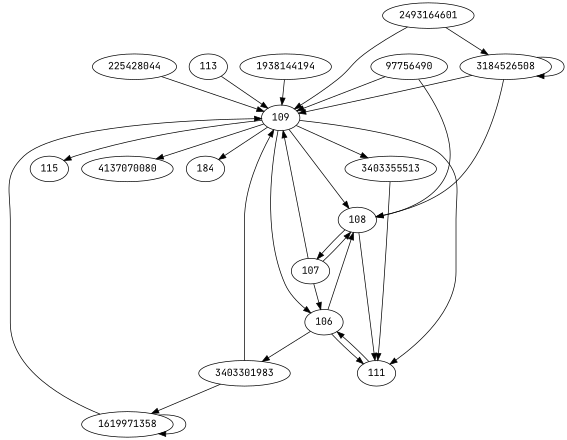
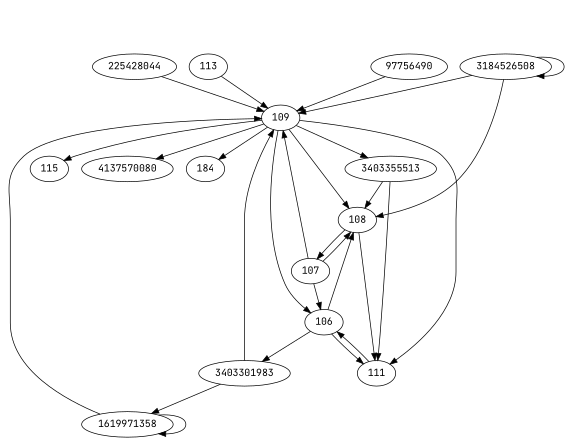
(428, 16) -> none
(286, 67) -> none
(450, 158) -> (376, 192)
(127, 169) -> (127, 169)
